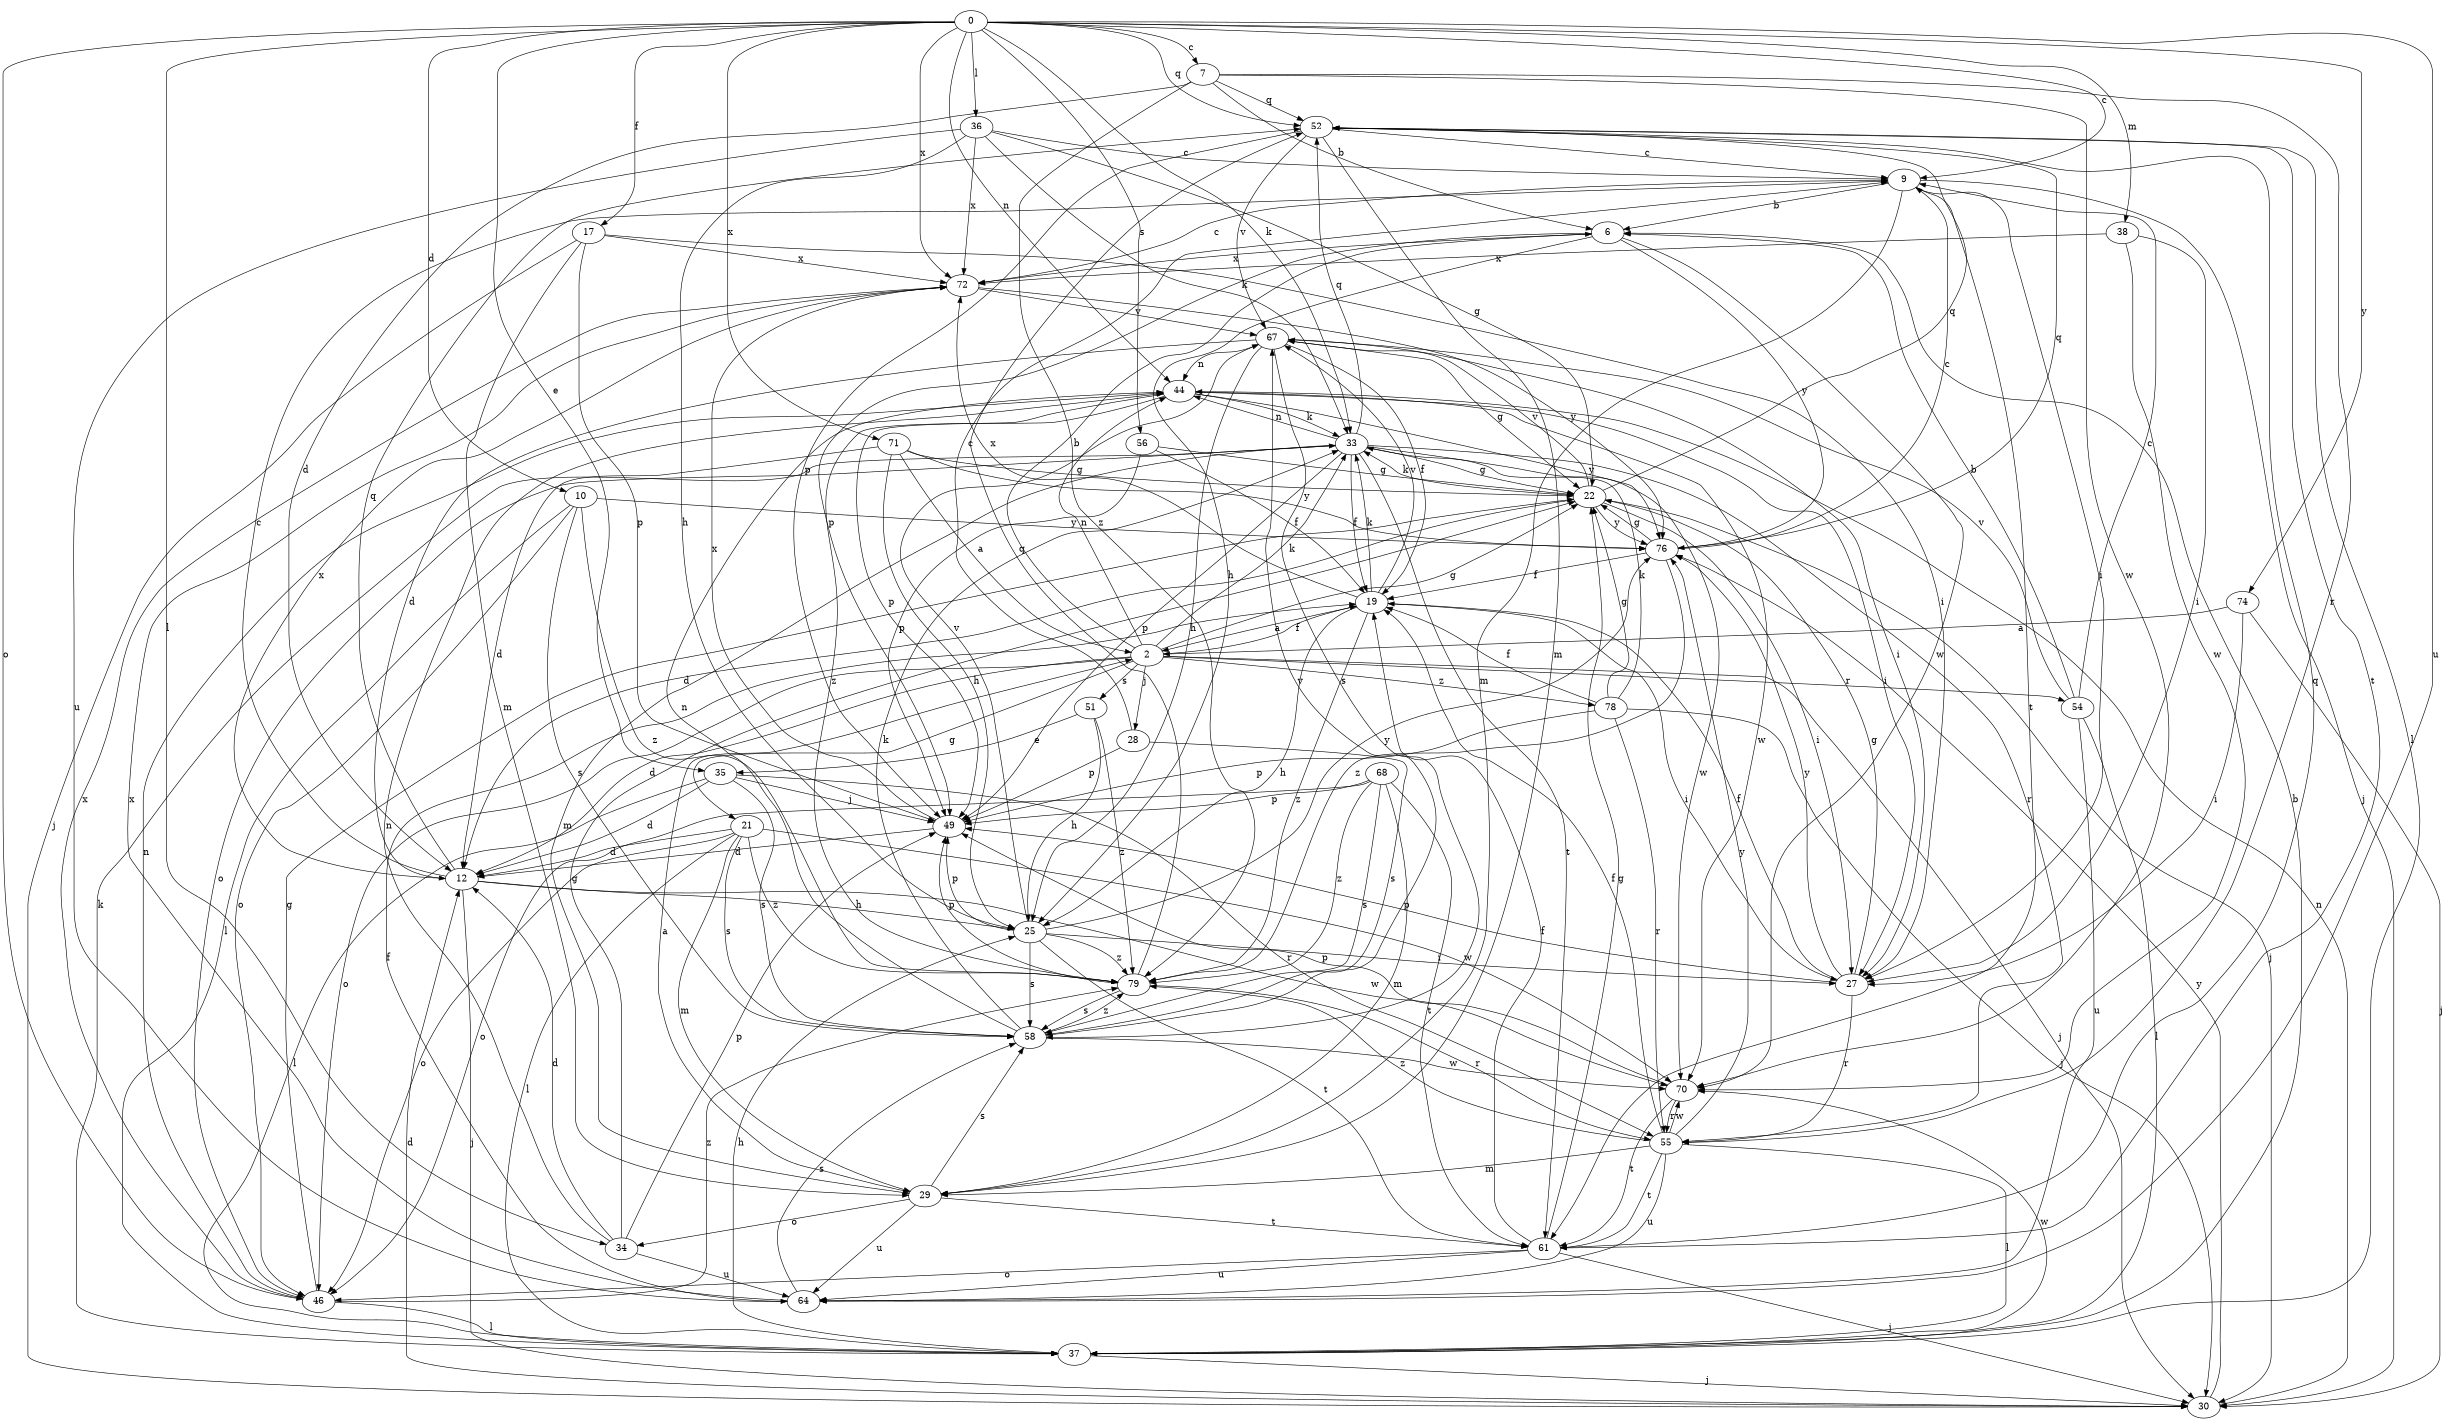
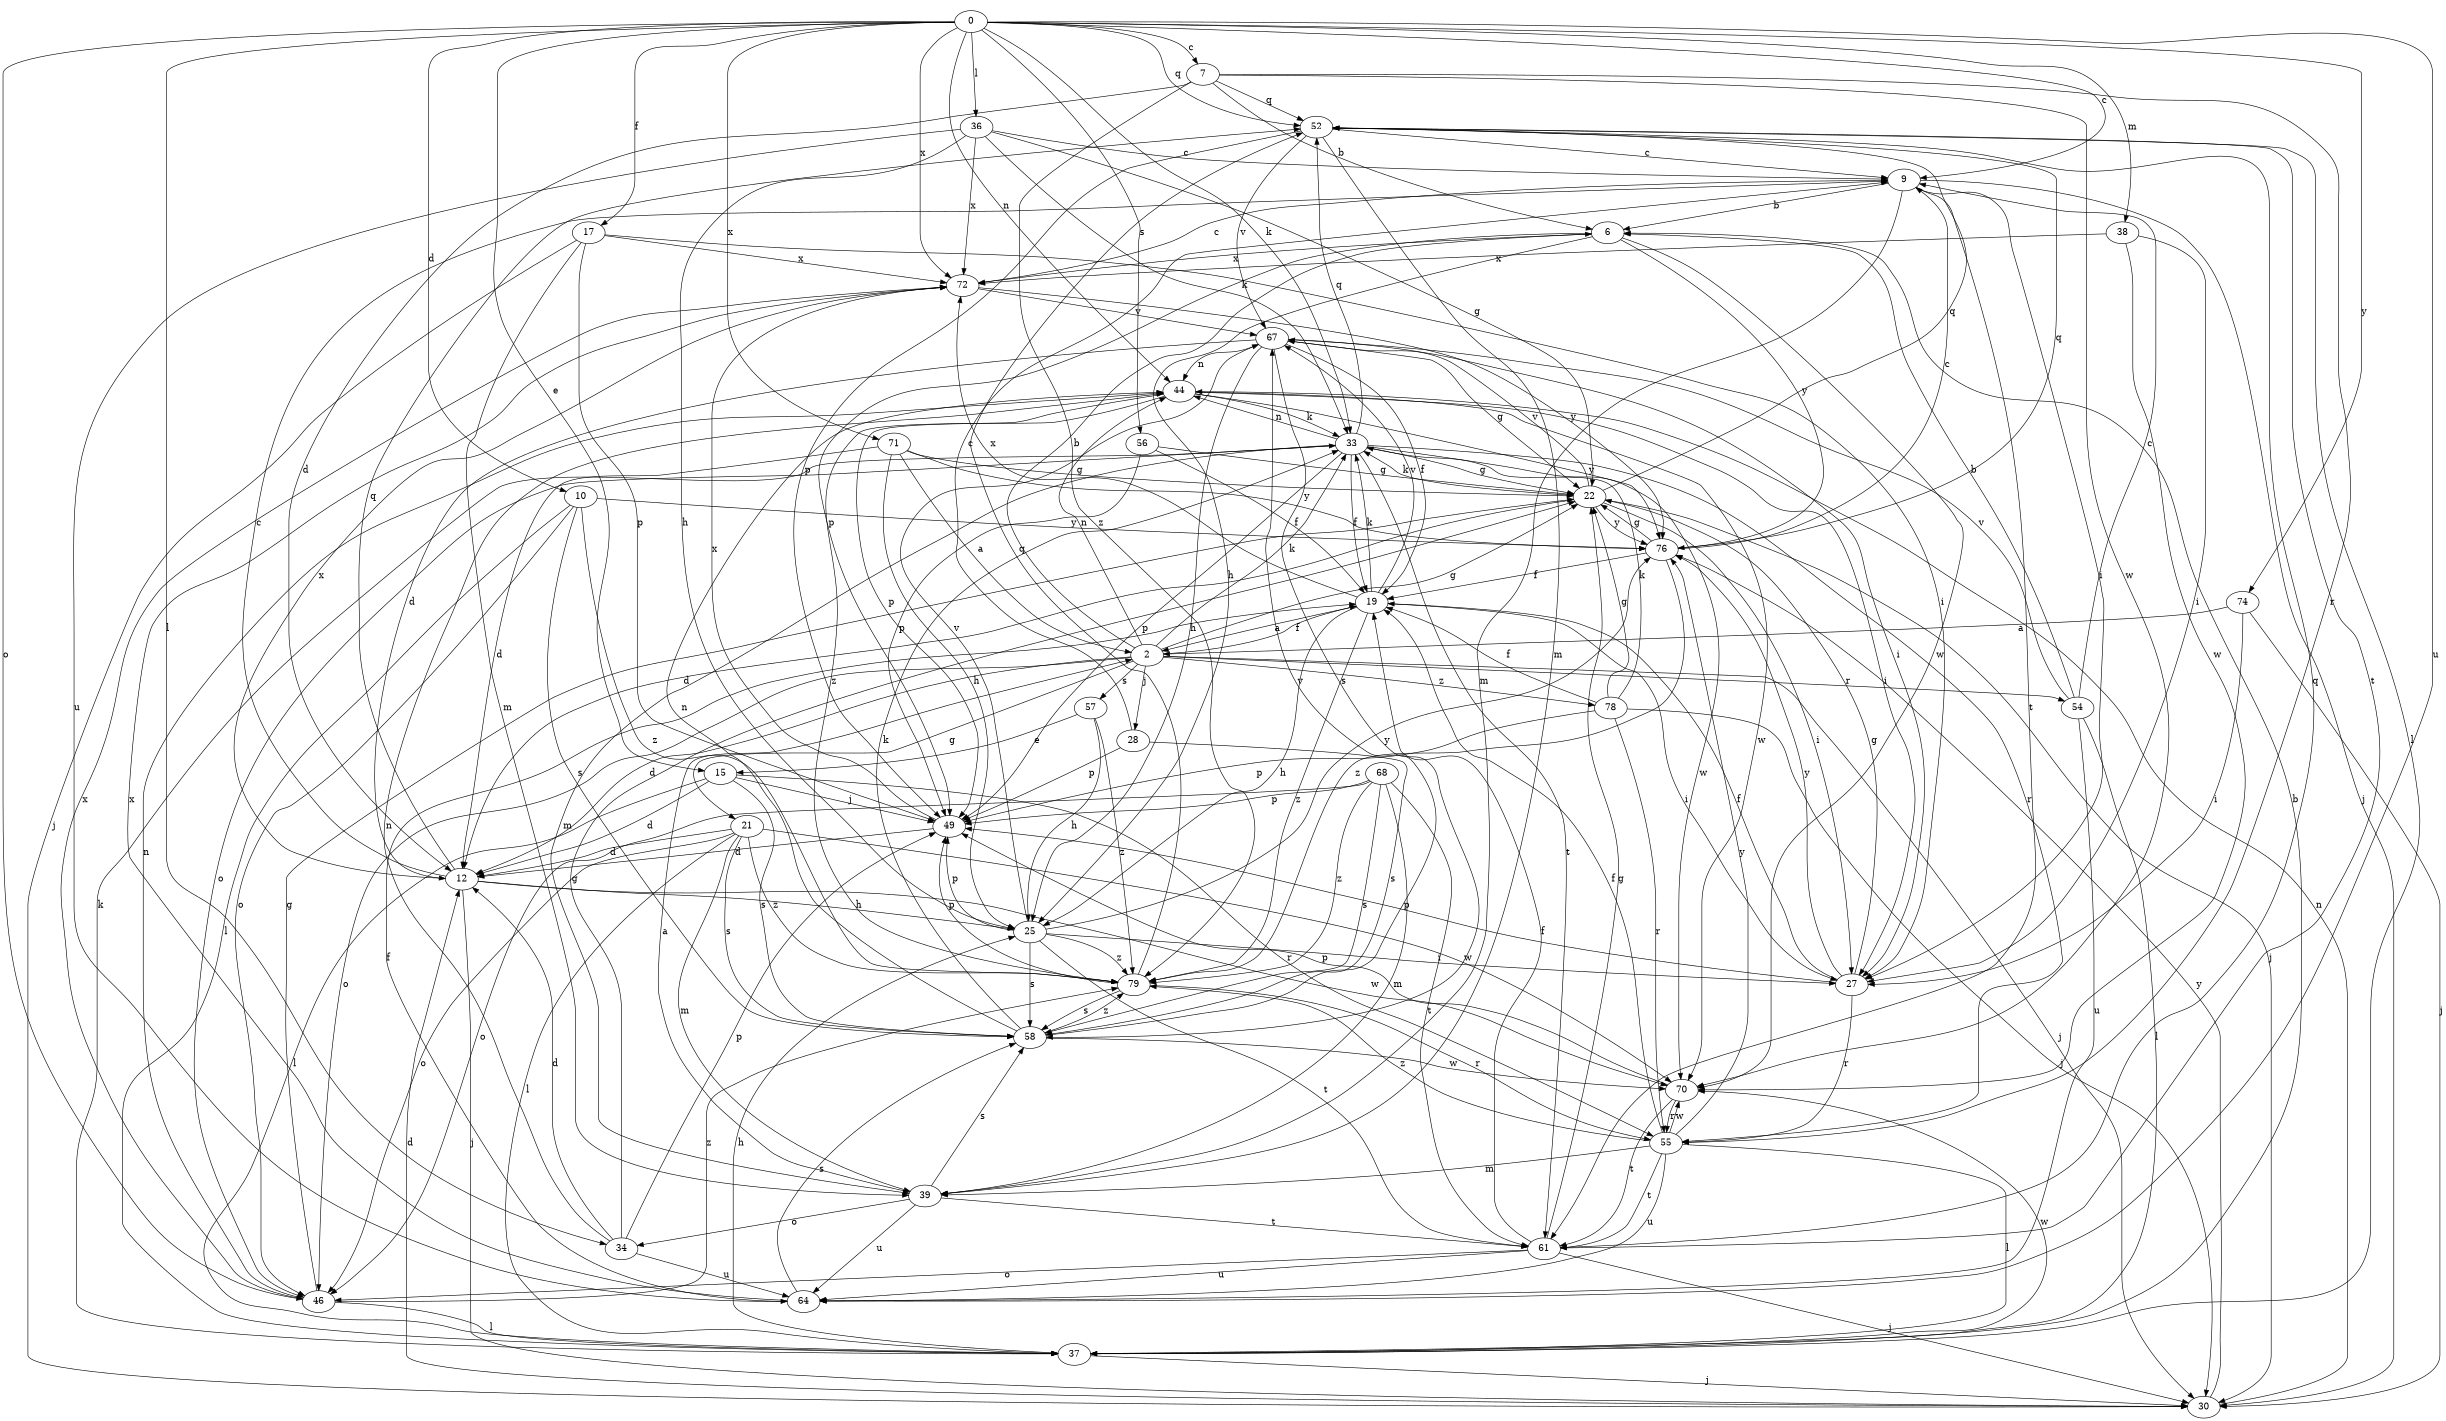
(1091, 708) -> (1091, 708)
(720, 774) -> (720, 774)
(925, 1196) -> (925, 1196)
